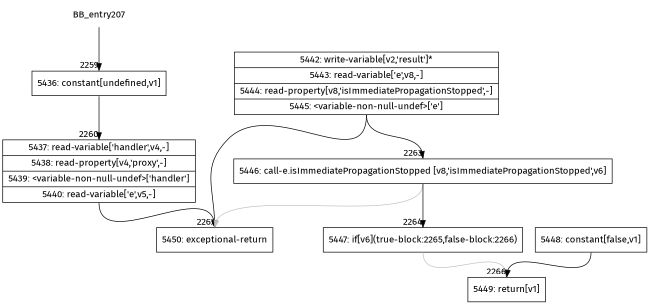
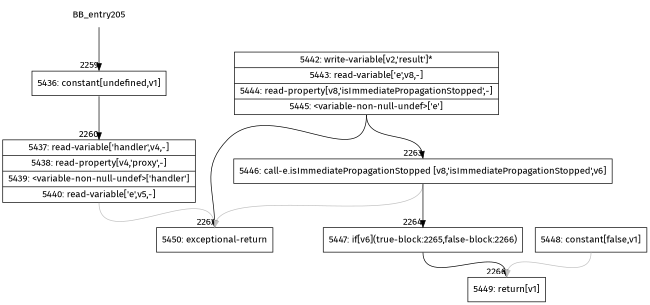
(99, 15) -> (99, 15)
(154, 216) -> (154, 216)
(461, 265) -> (461, 265)
(552, 265) -> (552, 265)
